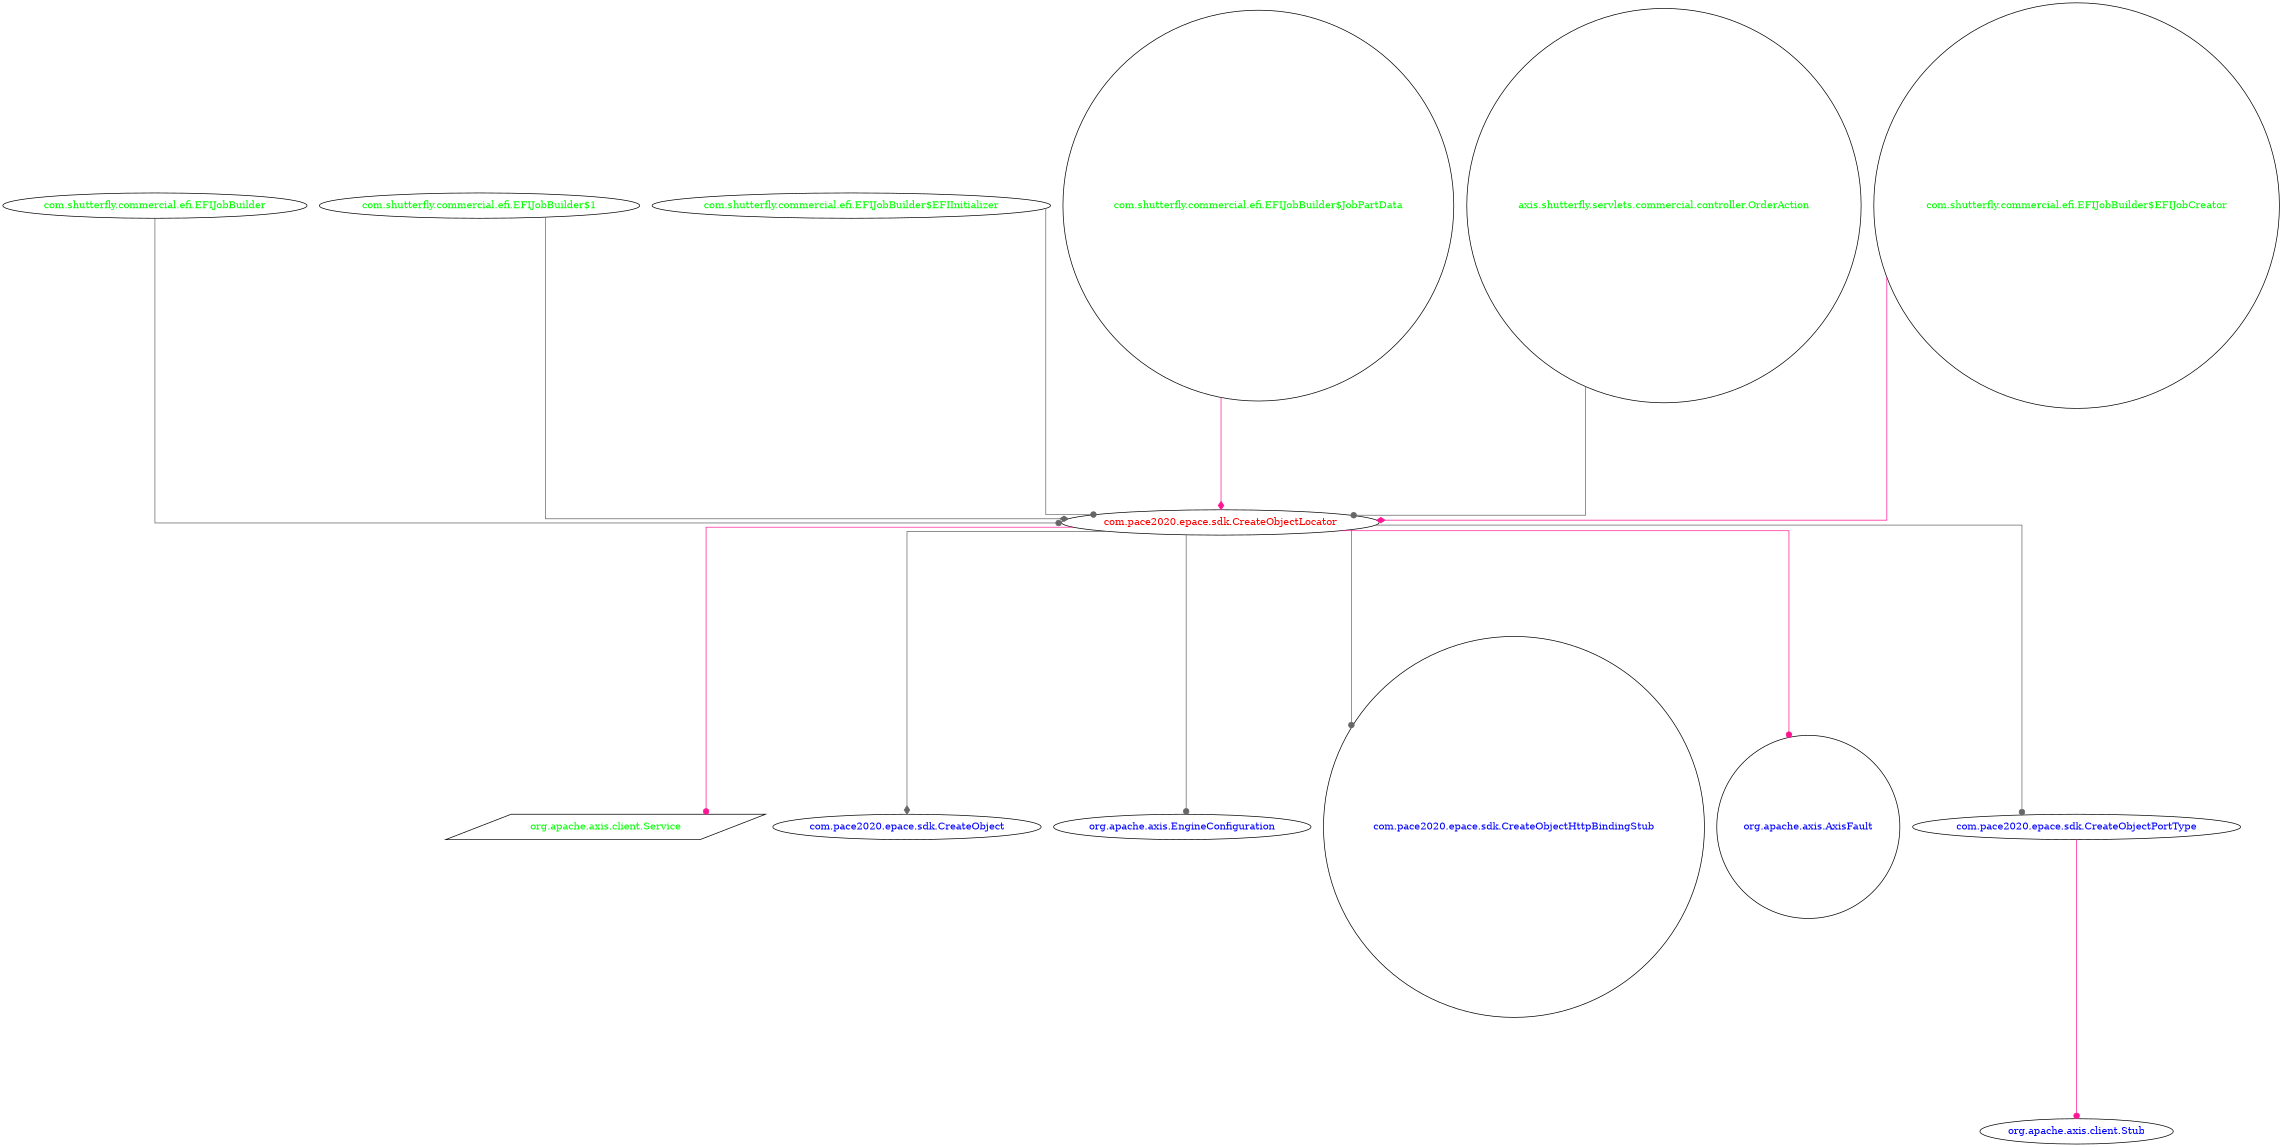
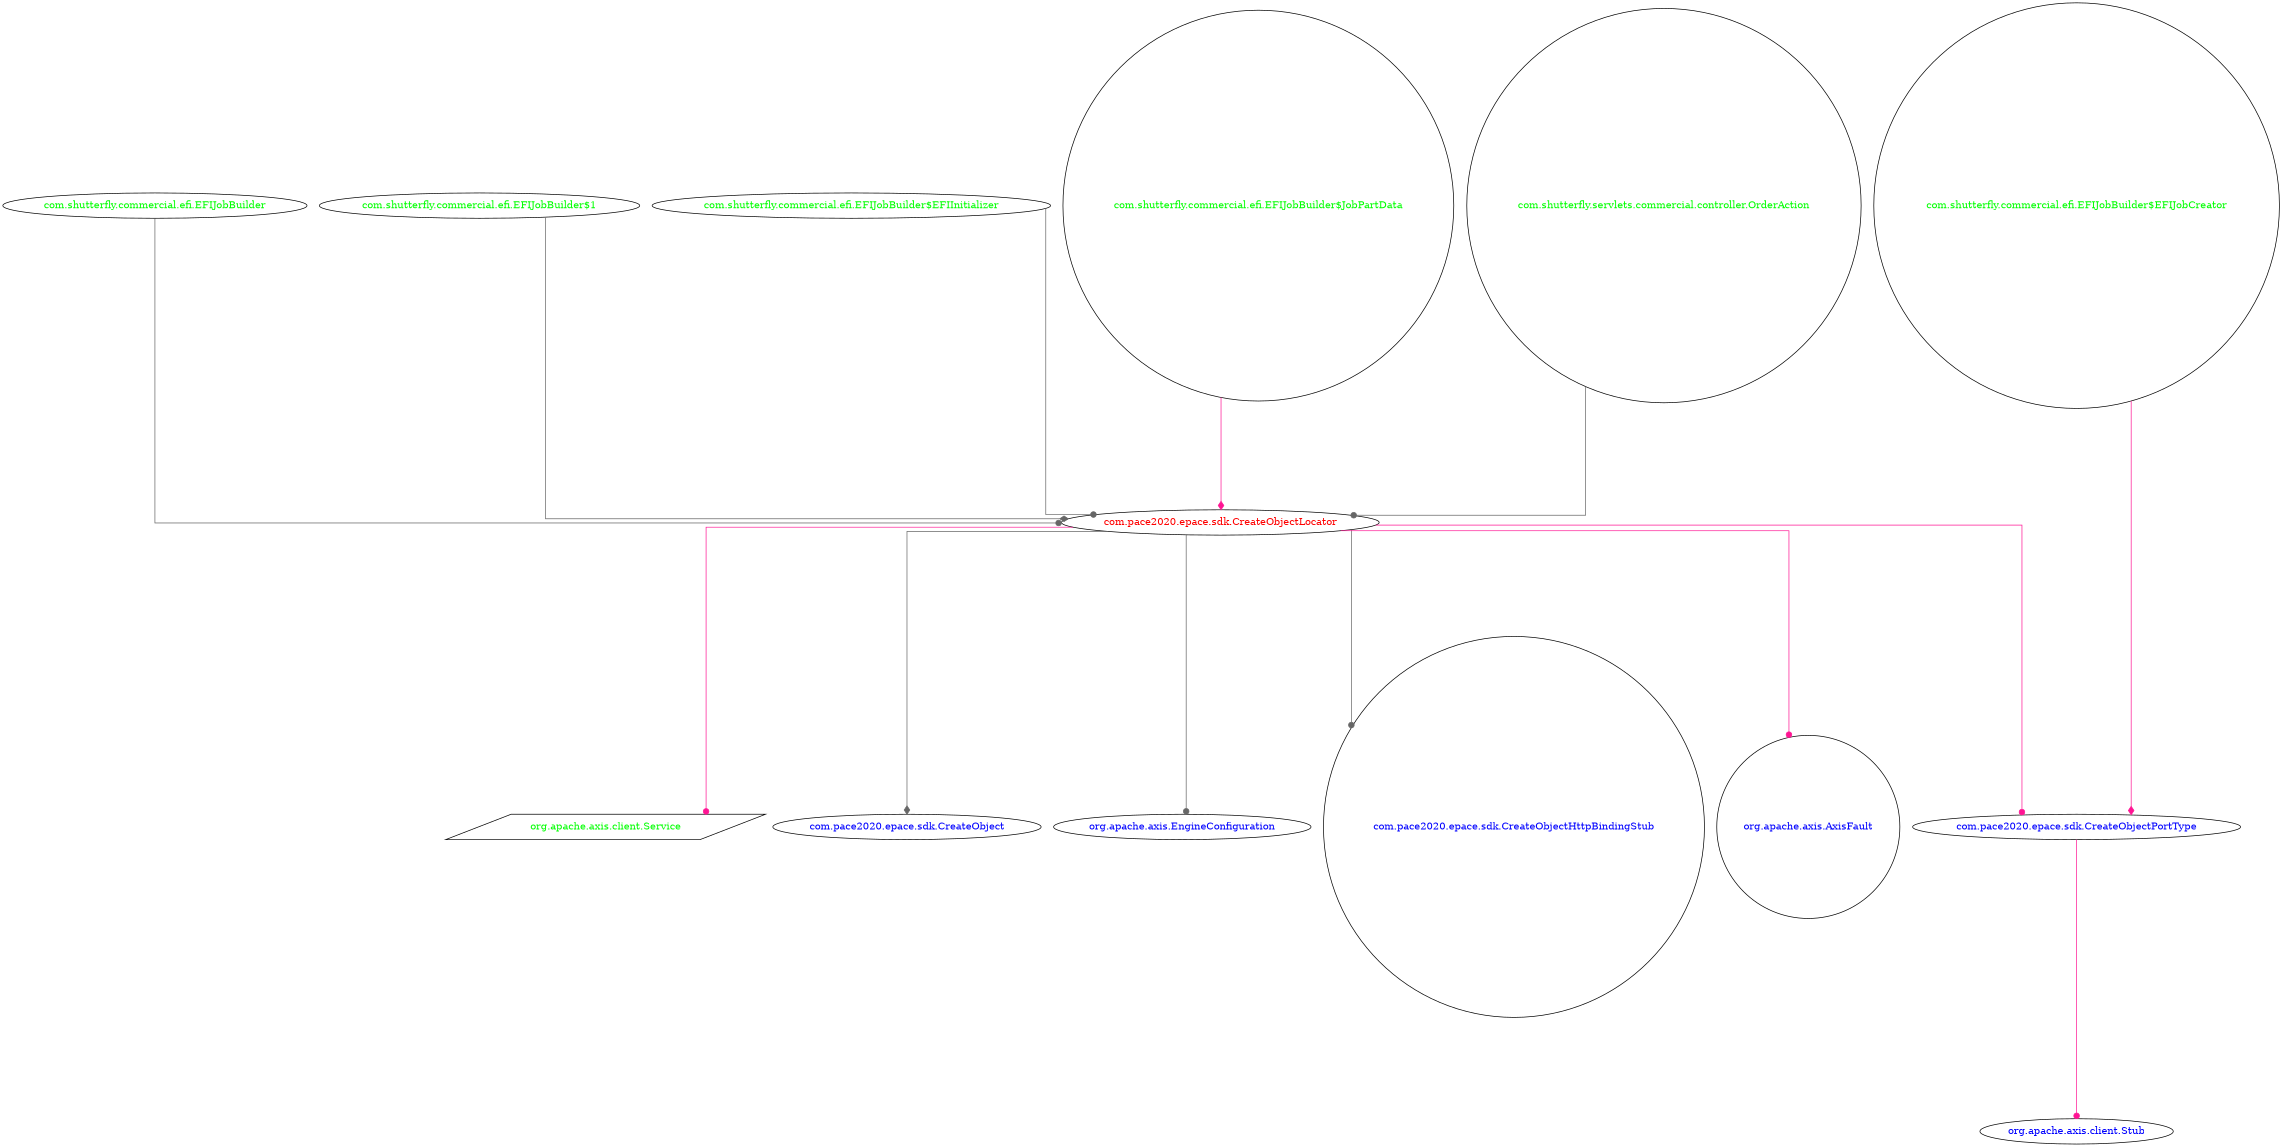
(1664, 206) -> (1664, 206)
(1757, 520) -> (2131, 604)
(1841, 525) -> (1841, 525)
